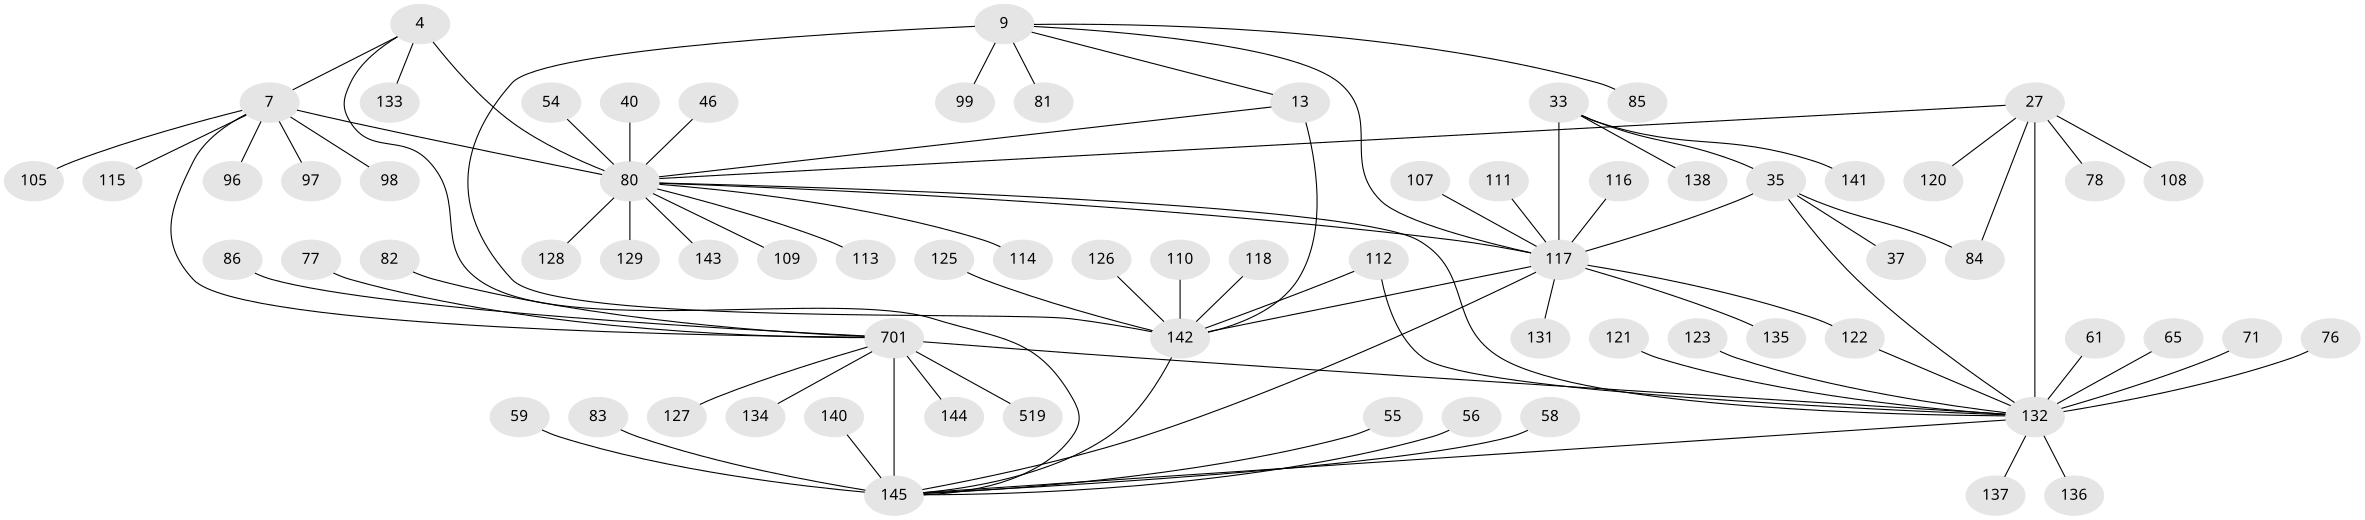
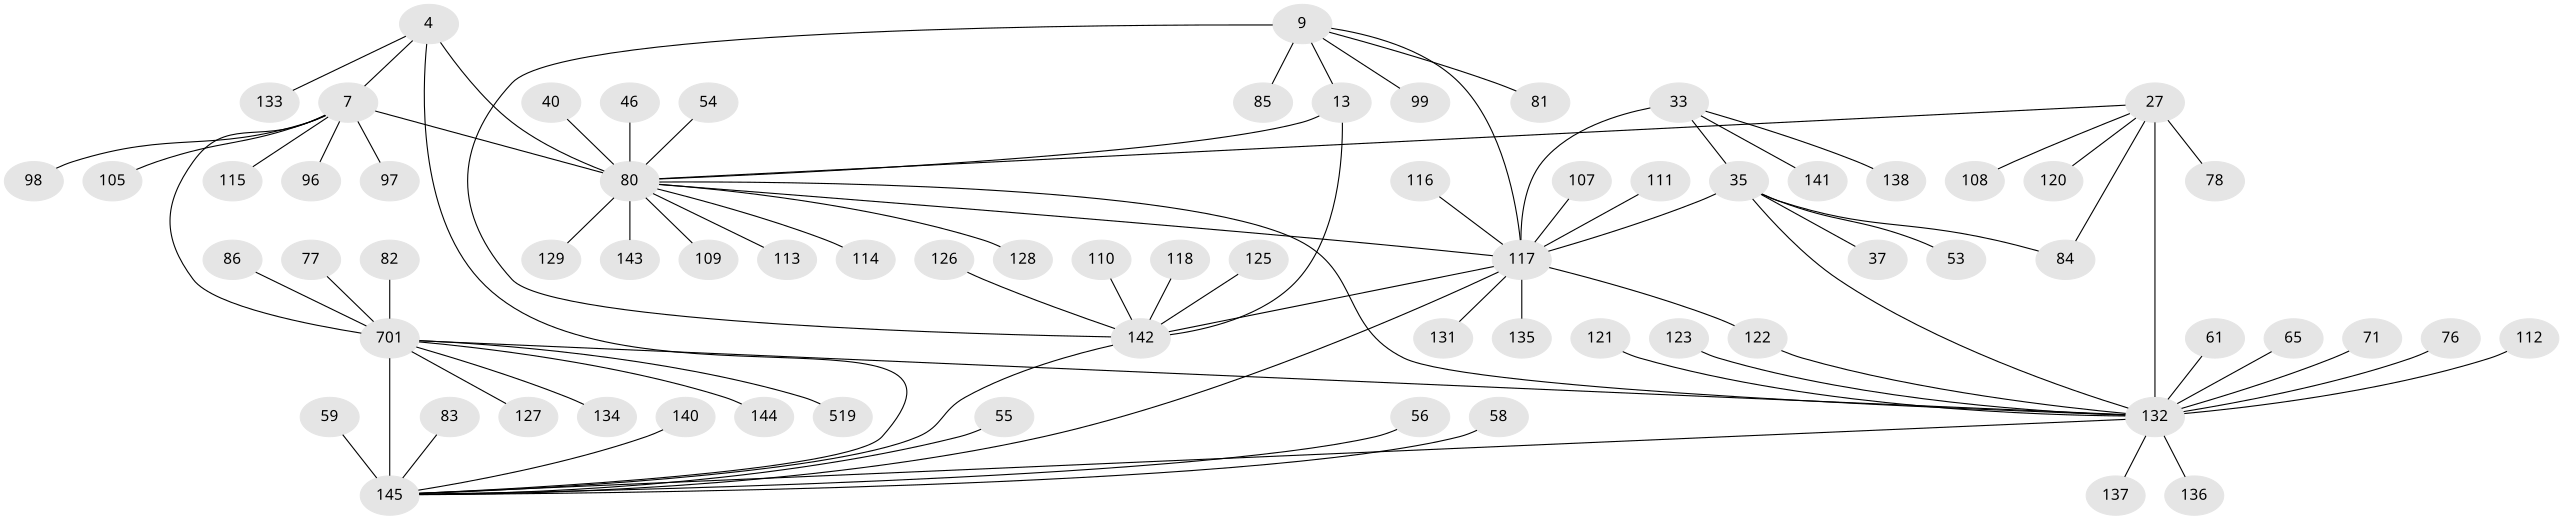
none -> (1956, 260)
(1295, 295) -> none
